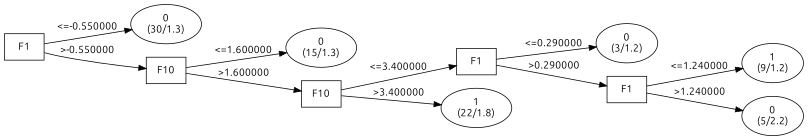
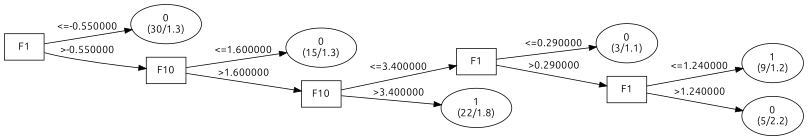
(627, 43) -> (627, 43)
